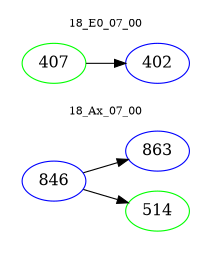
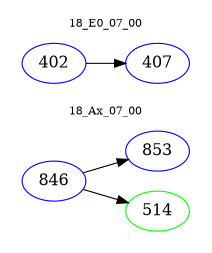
(54, 63) -> (158, 63)
(100, 63) -> (100, 63)
(158, 151) -> (158, 151)
